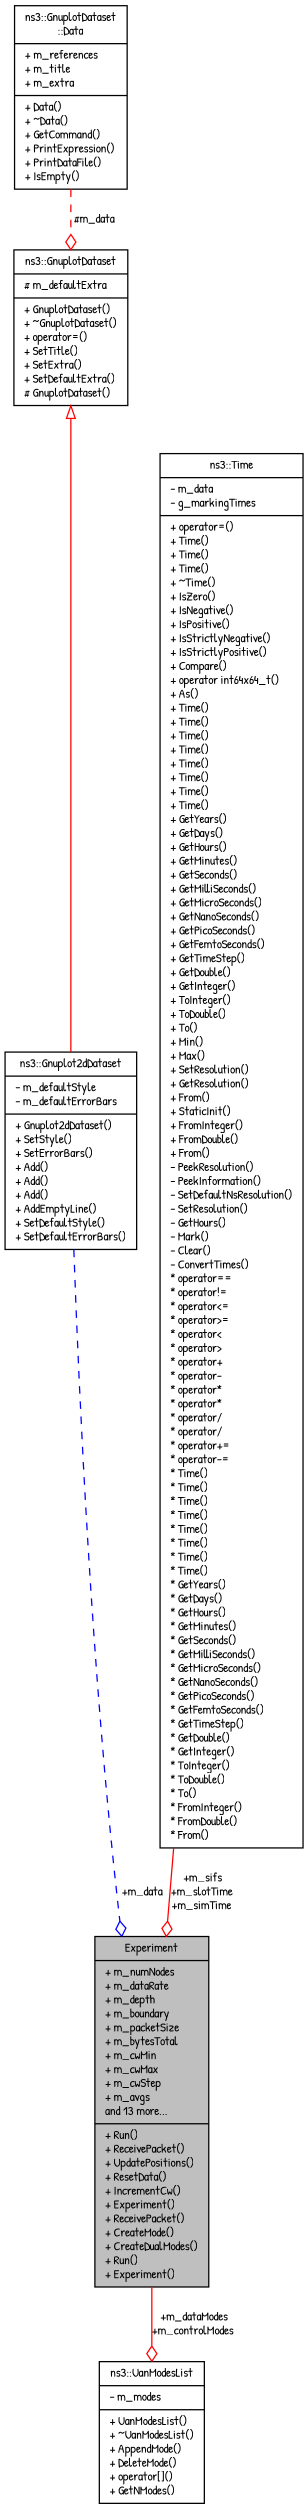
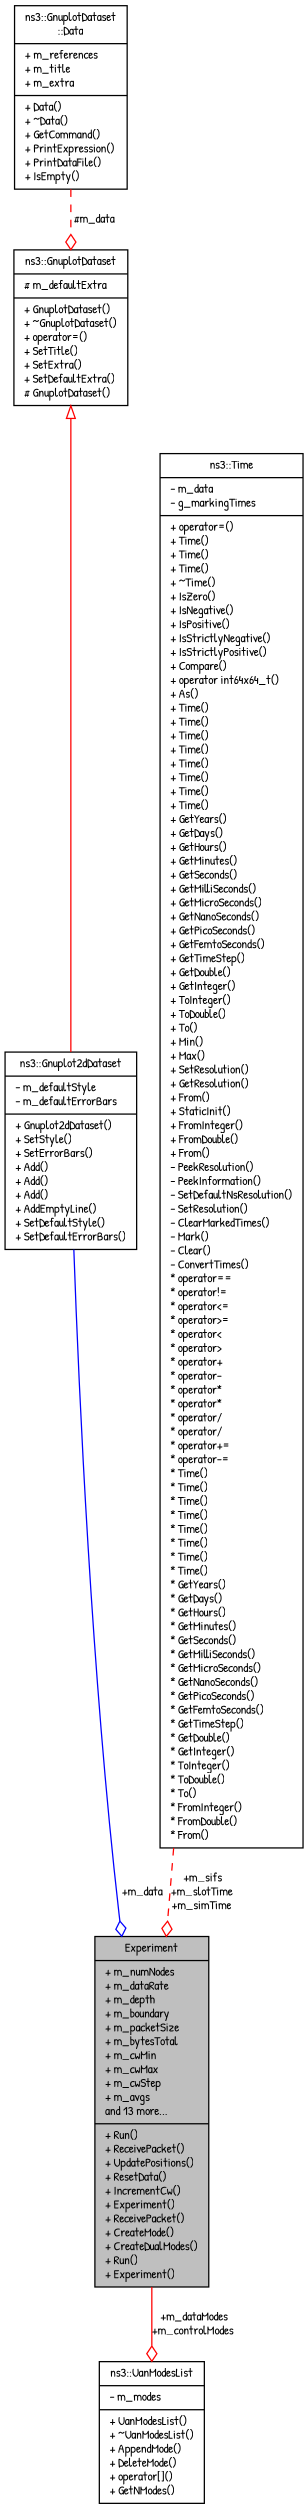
(199, 1223) -> (220, 1223)
(91, 1586) -> (91, 1586)
(171, 1884) -> (171, 1884)
